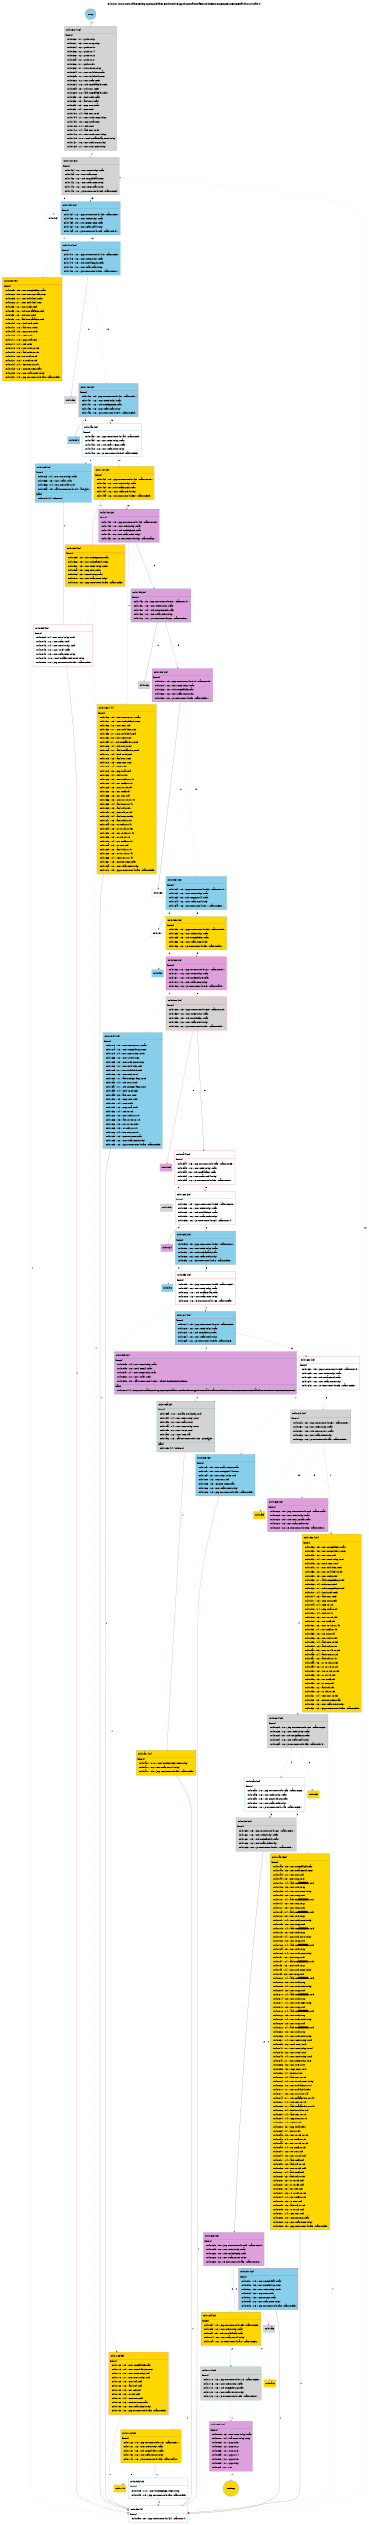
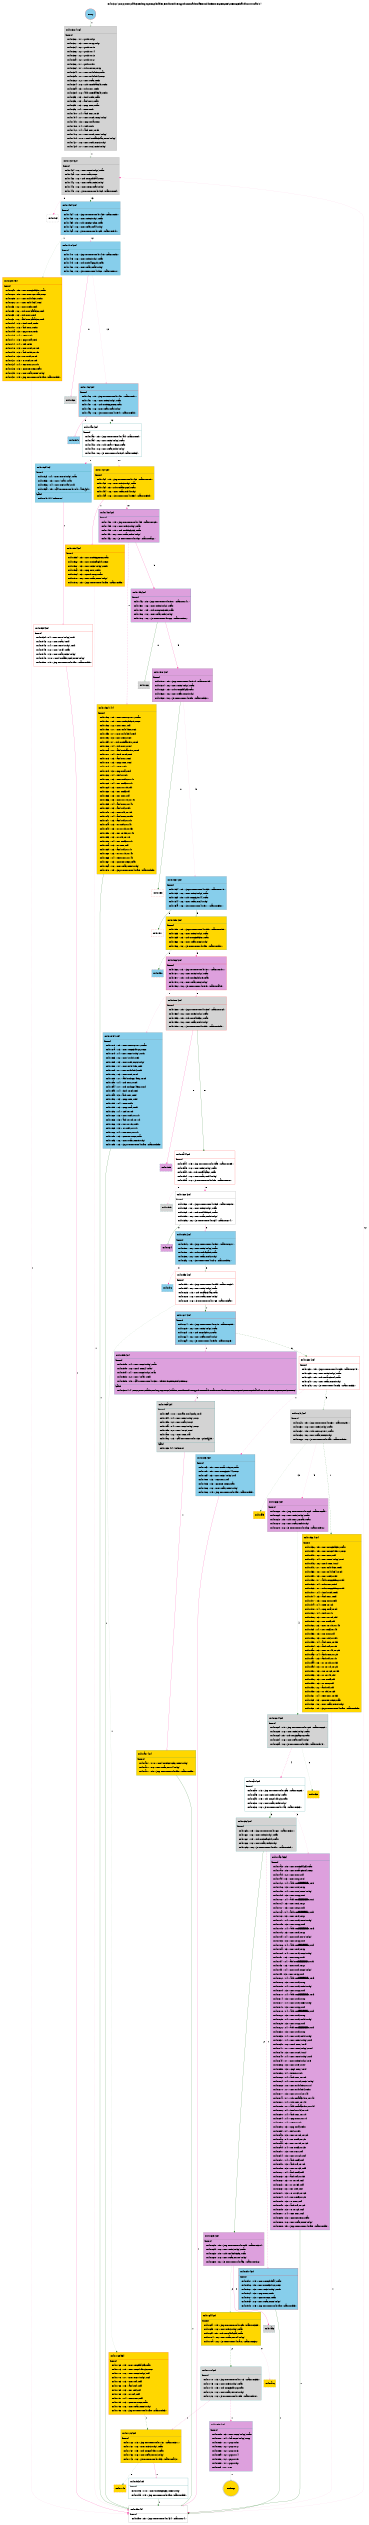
(80, 425) -> (80, 425)
(300, 2042) -> (300, 2042)
(110, 2465) -> (146, 2421)
